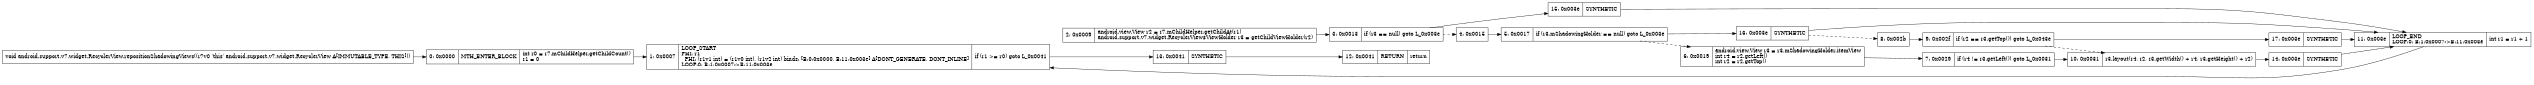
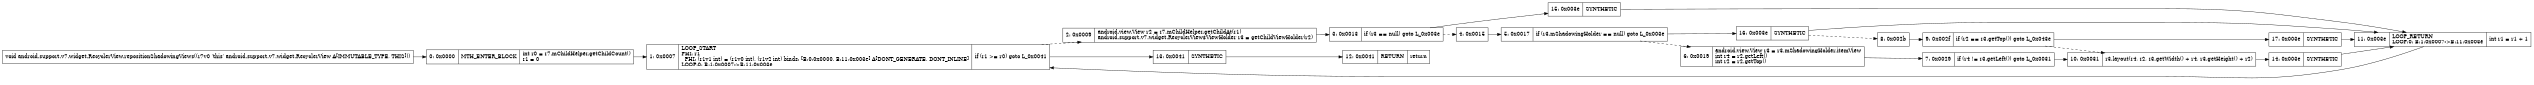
(2407, 37) -> (2413, 37)
none -> (1060, 43)
